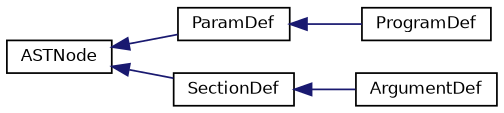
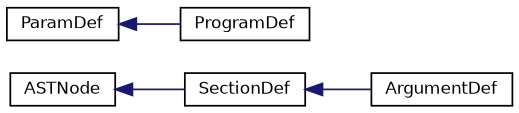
(153, 39) -> none
